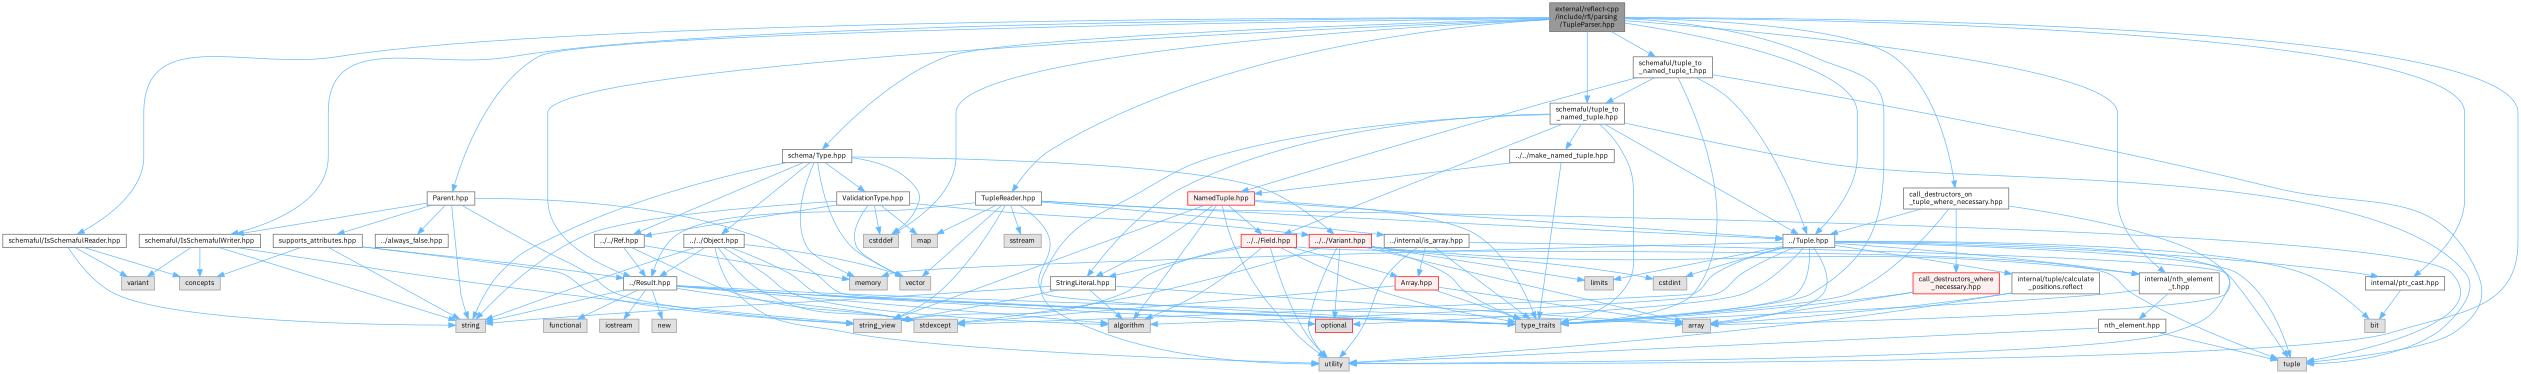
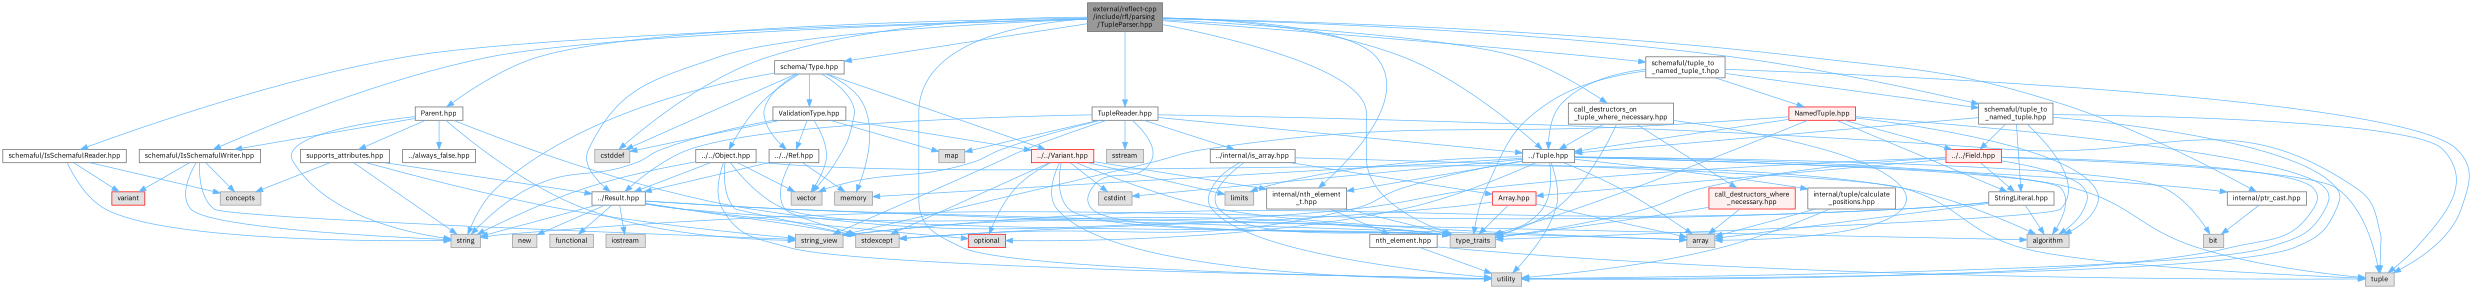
(1562, 156) -> none
(138, 283) -> (128, 198)
(2056, 283) -> (1852, 198)
